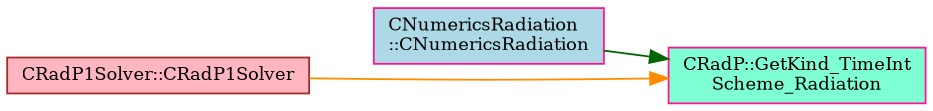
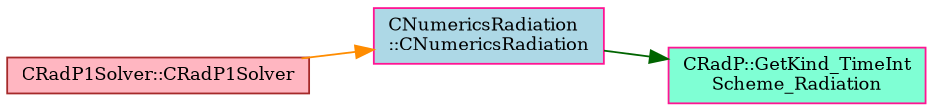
(480, 80) -> (328, 55)
